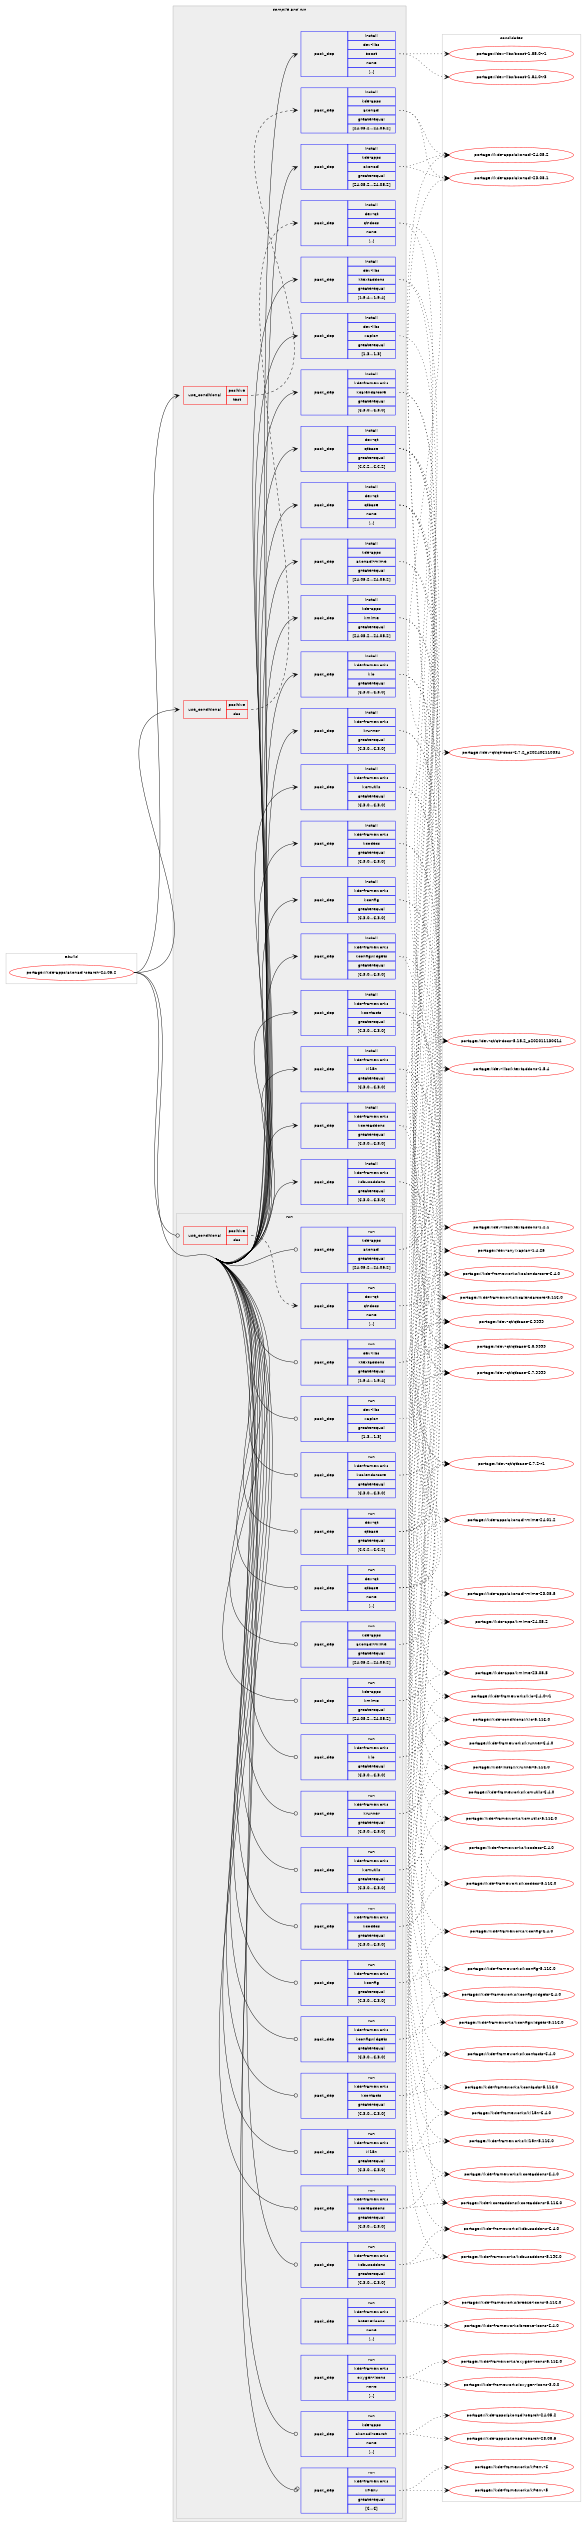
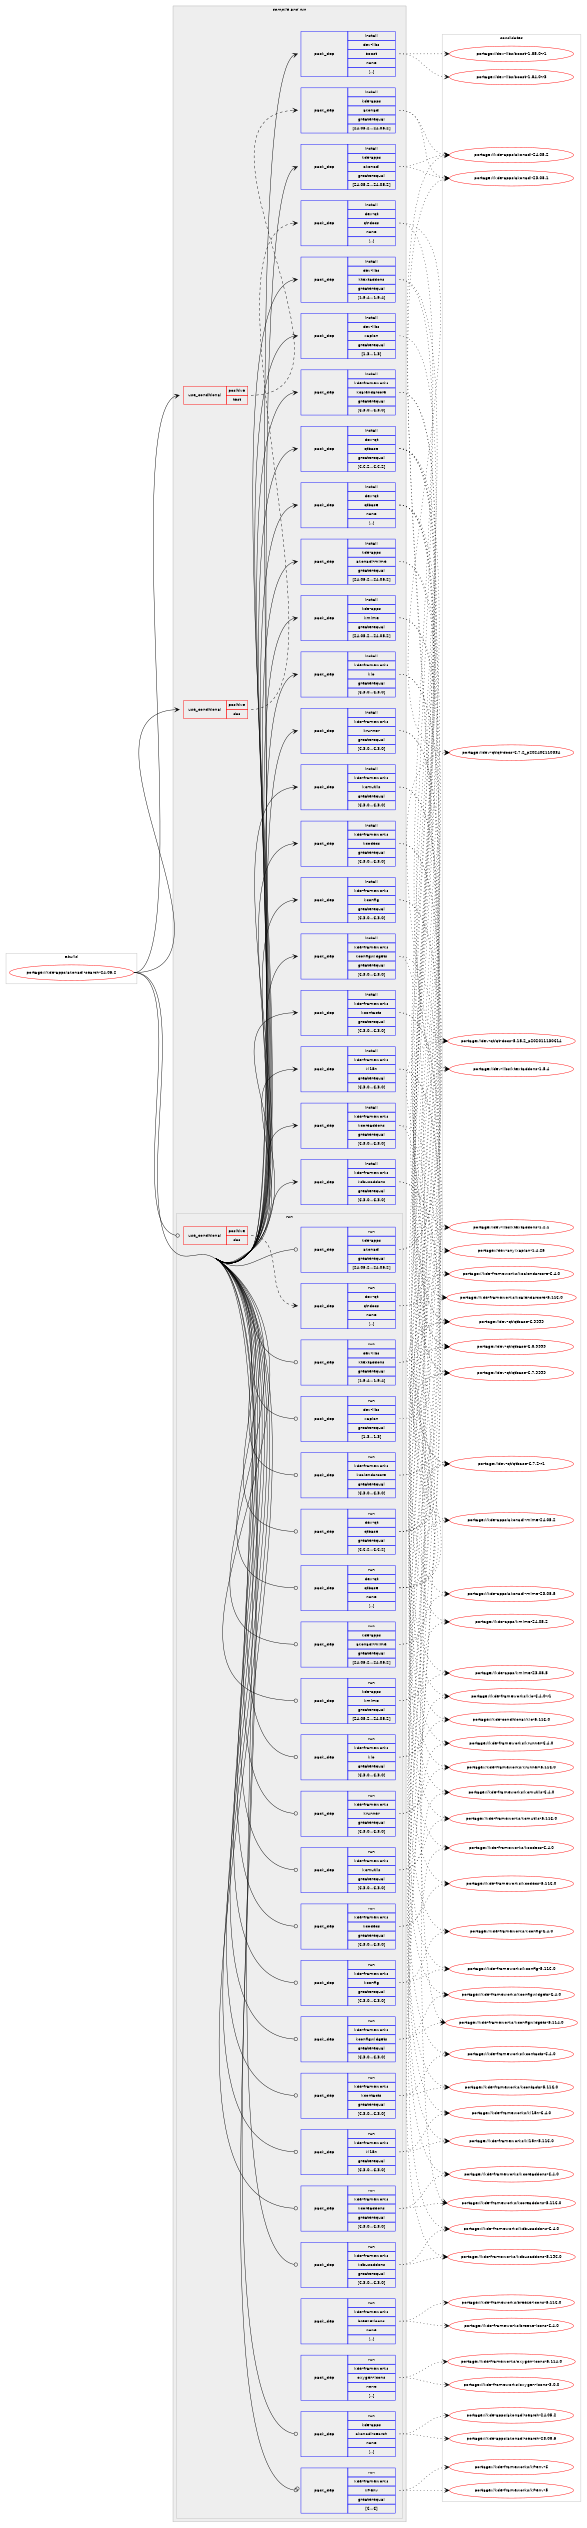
(512, 1520) -> (512, 1520)
(512, 1767) -> (512, 1767)
(512, 2023) -> (512, 2023)
(512, 2203) -> (512, 2203)
(512, 2362) -> (512, 2362)
